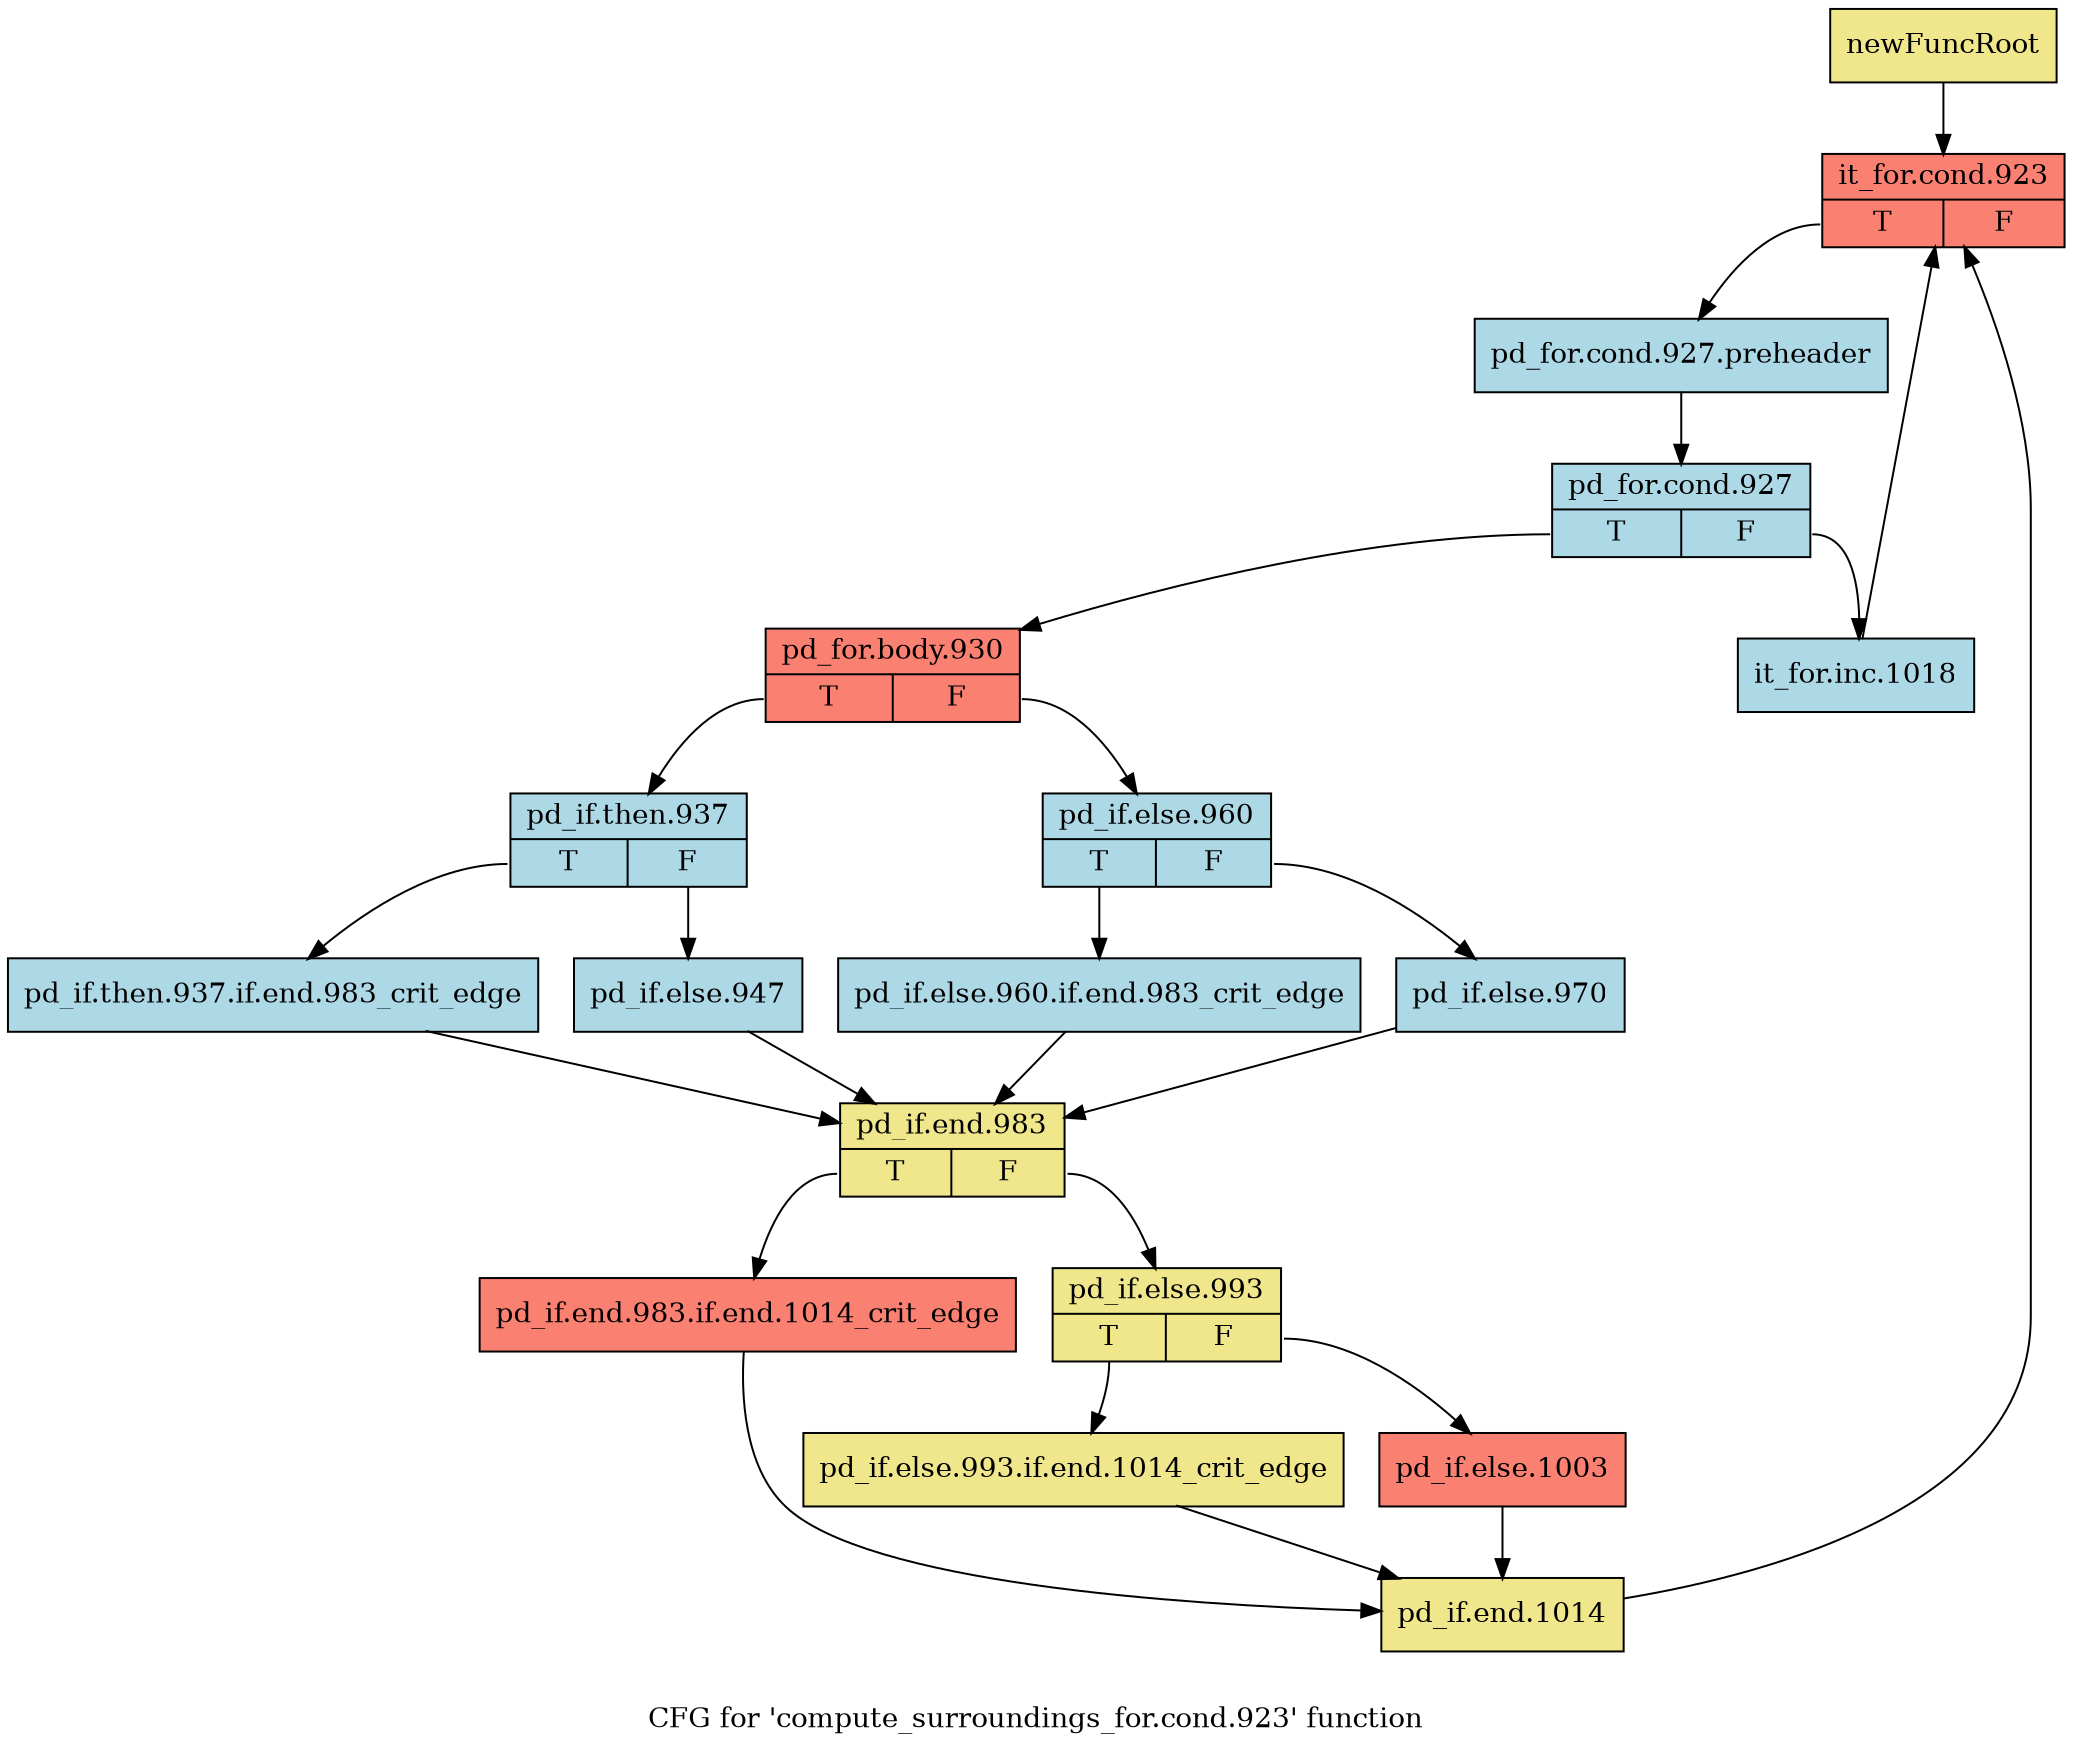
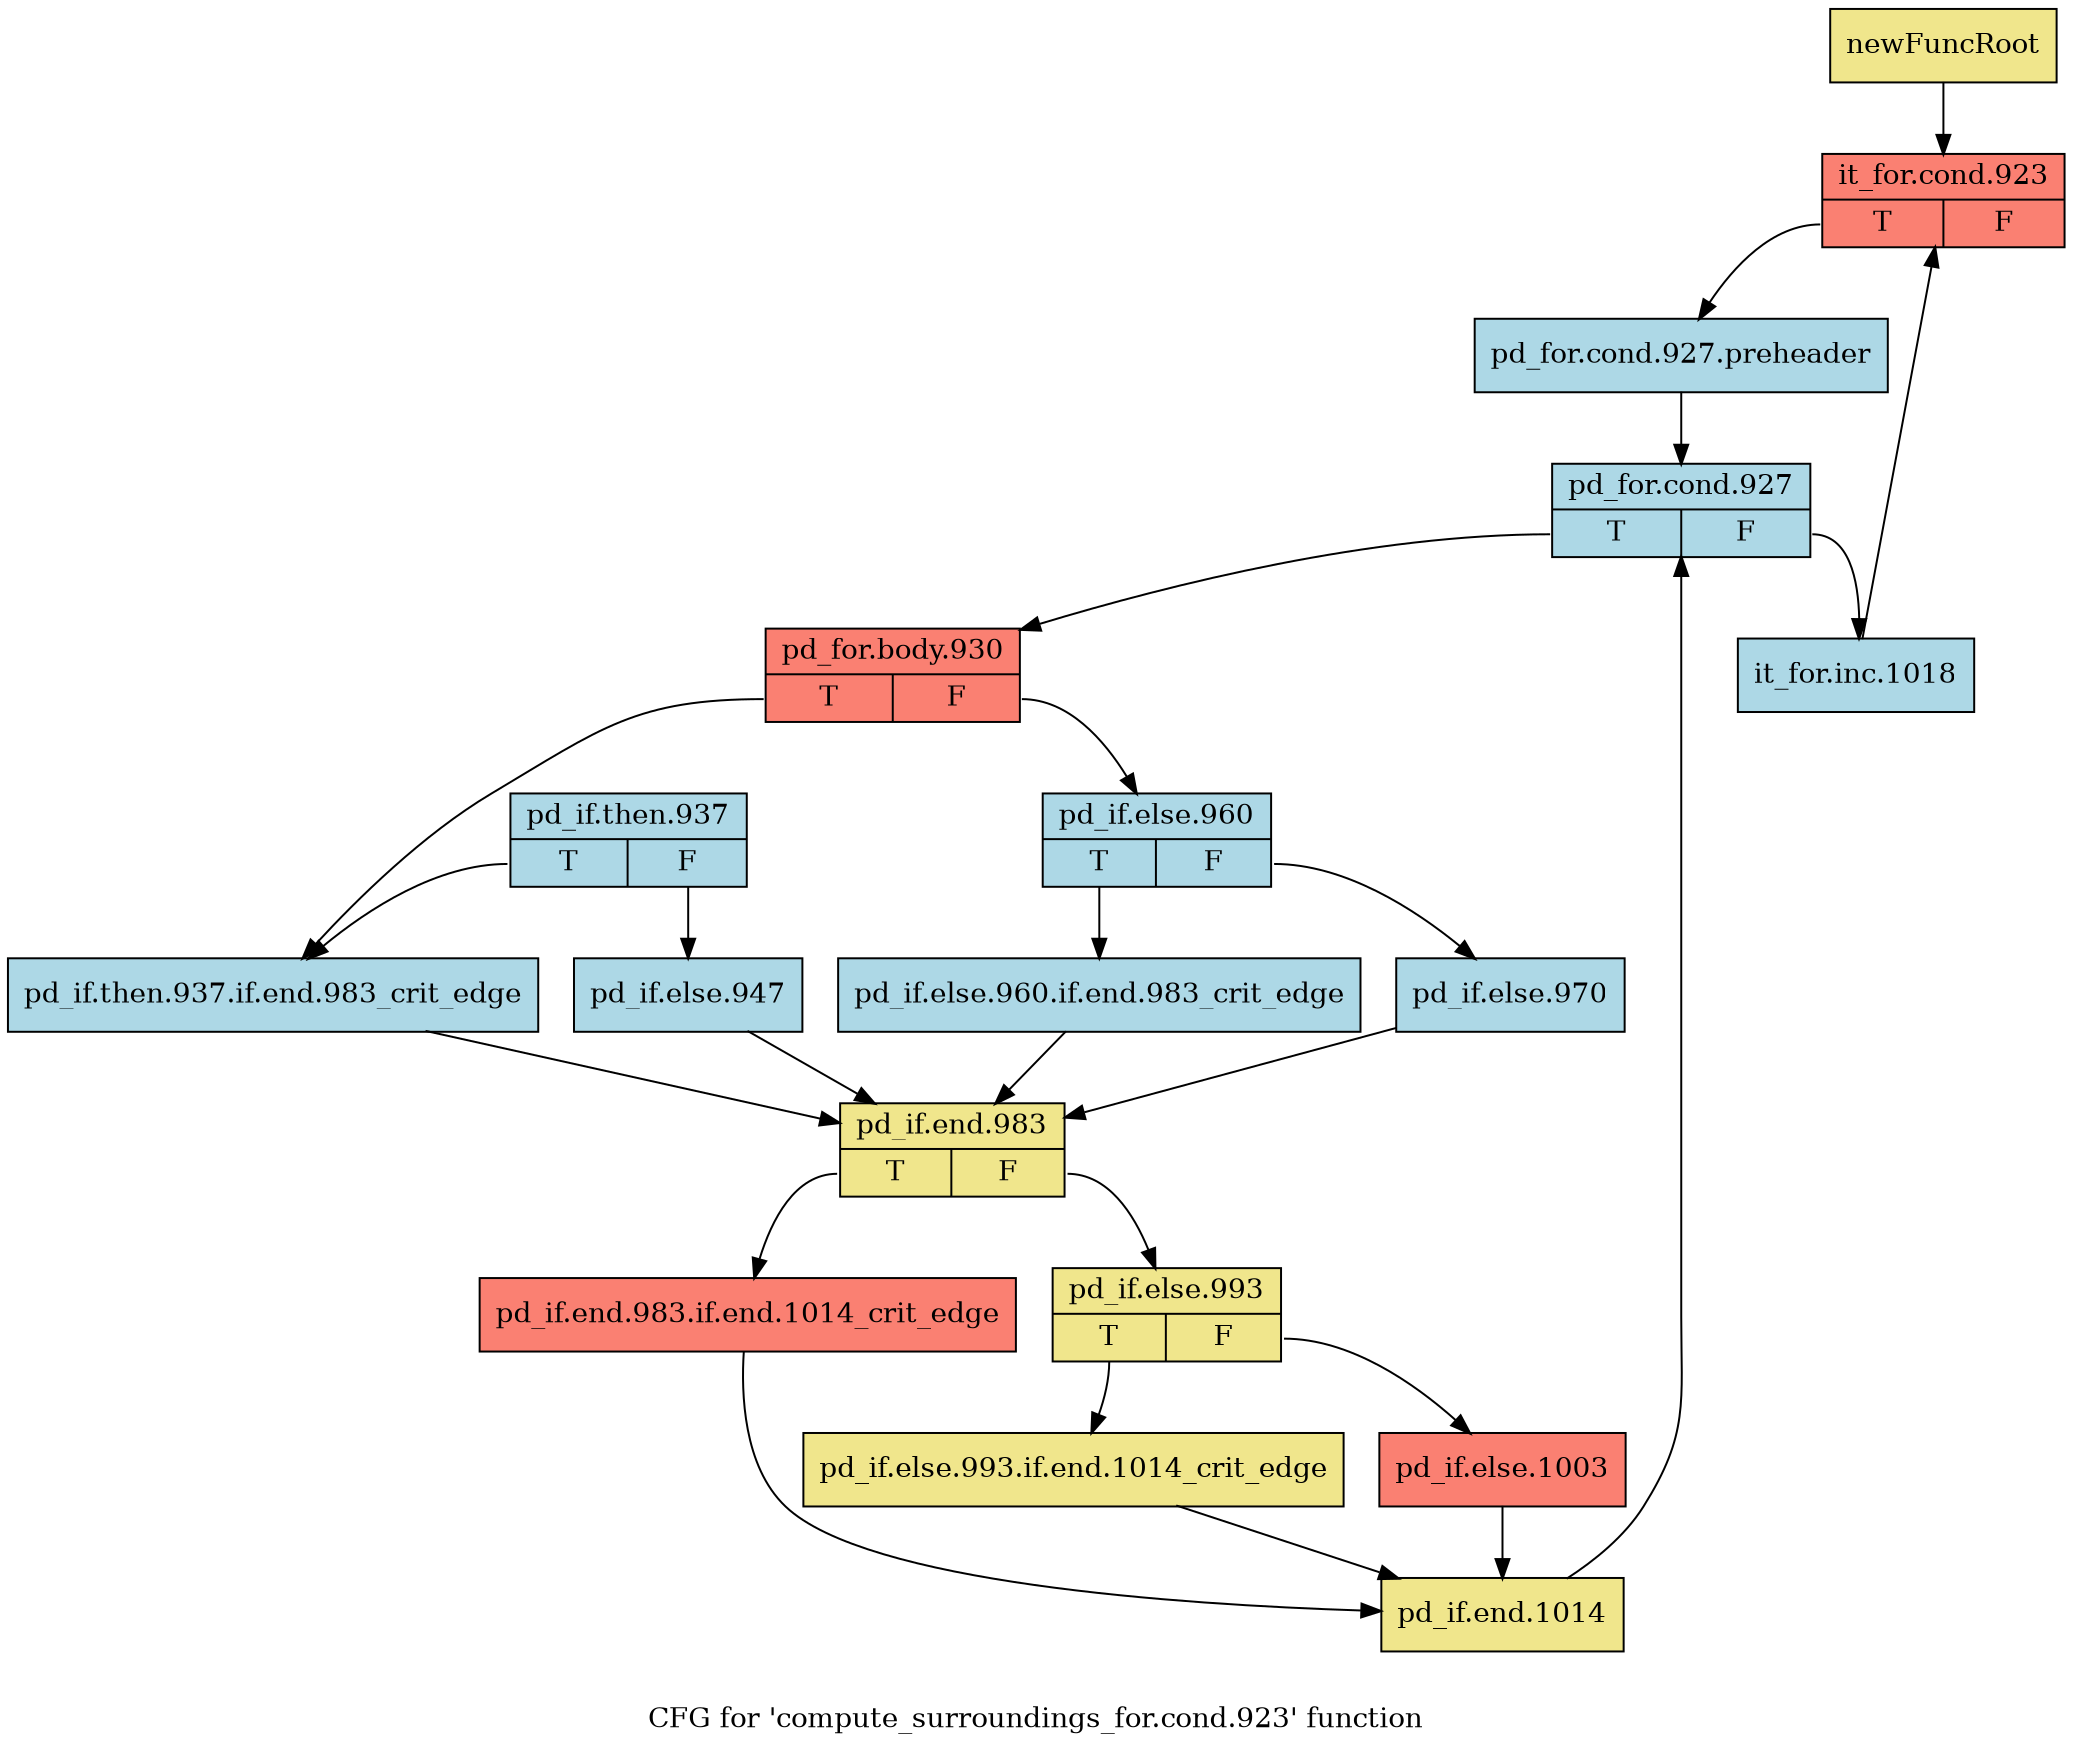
(702, 724) -> (518, 778)
(2031, 1055) -> (1681, 1099)
